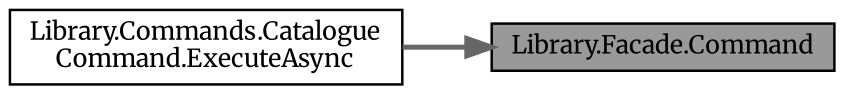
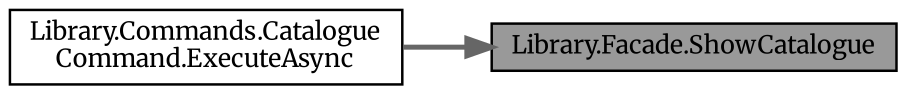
(663, 47) -> (694, 47)
